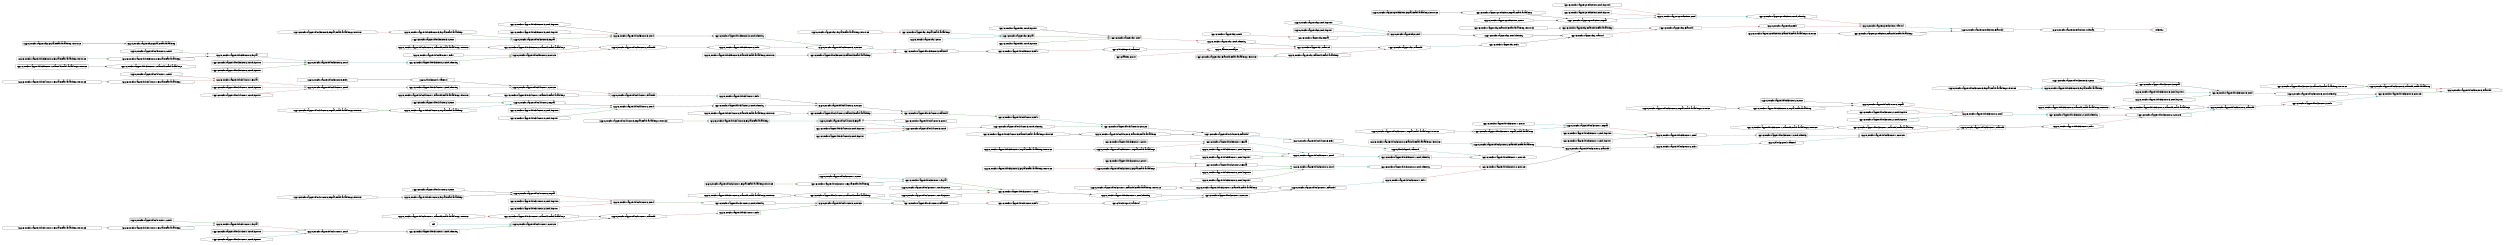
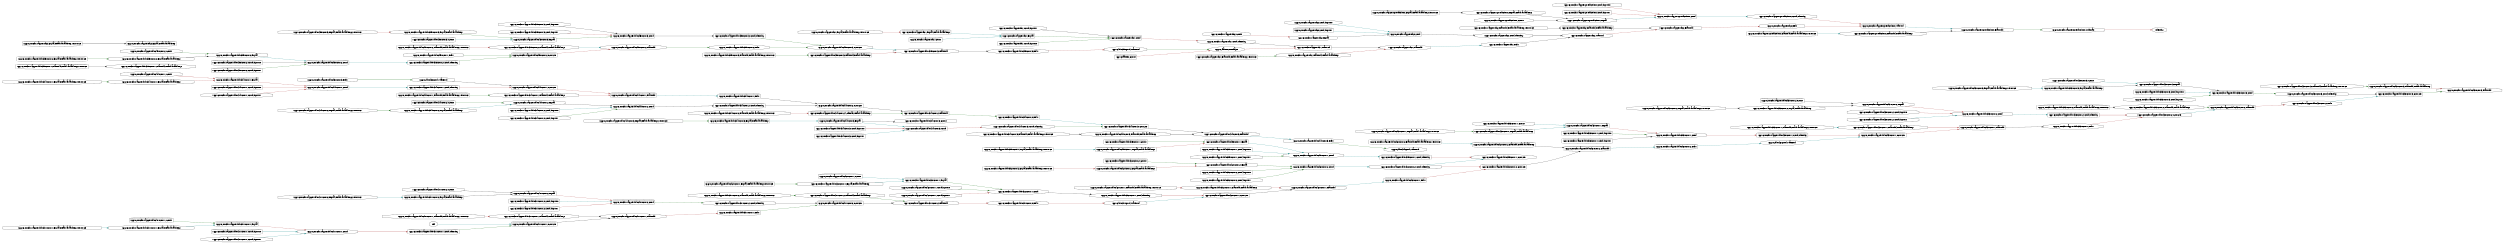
(840, 113) -> (840, 113)
(879, 120) -> (878, 122)
(1452, 153) -> (1454, 162)
